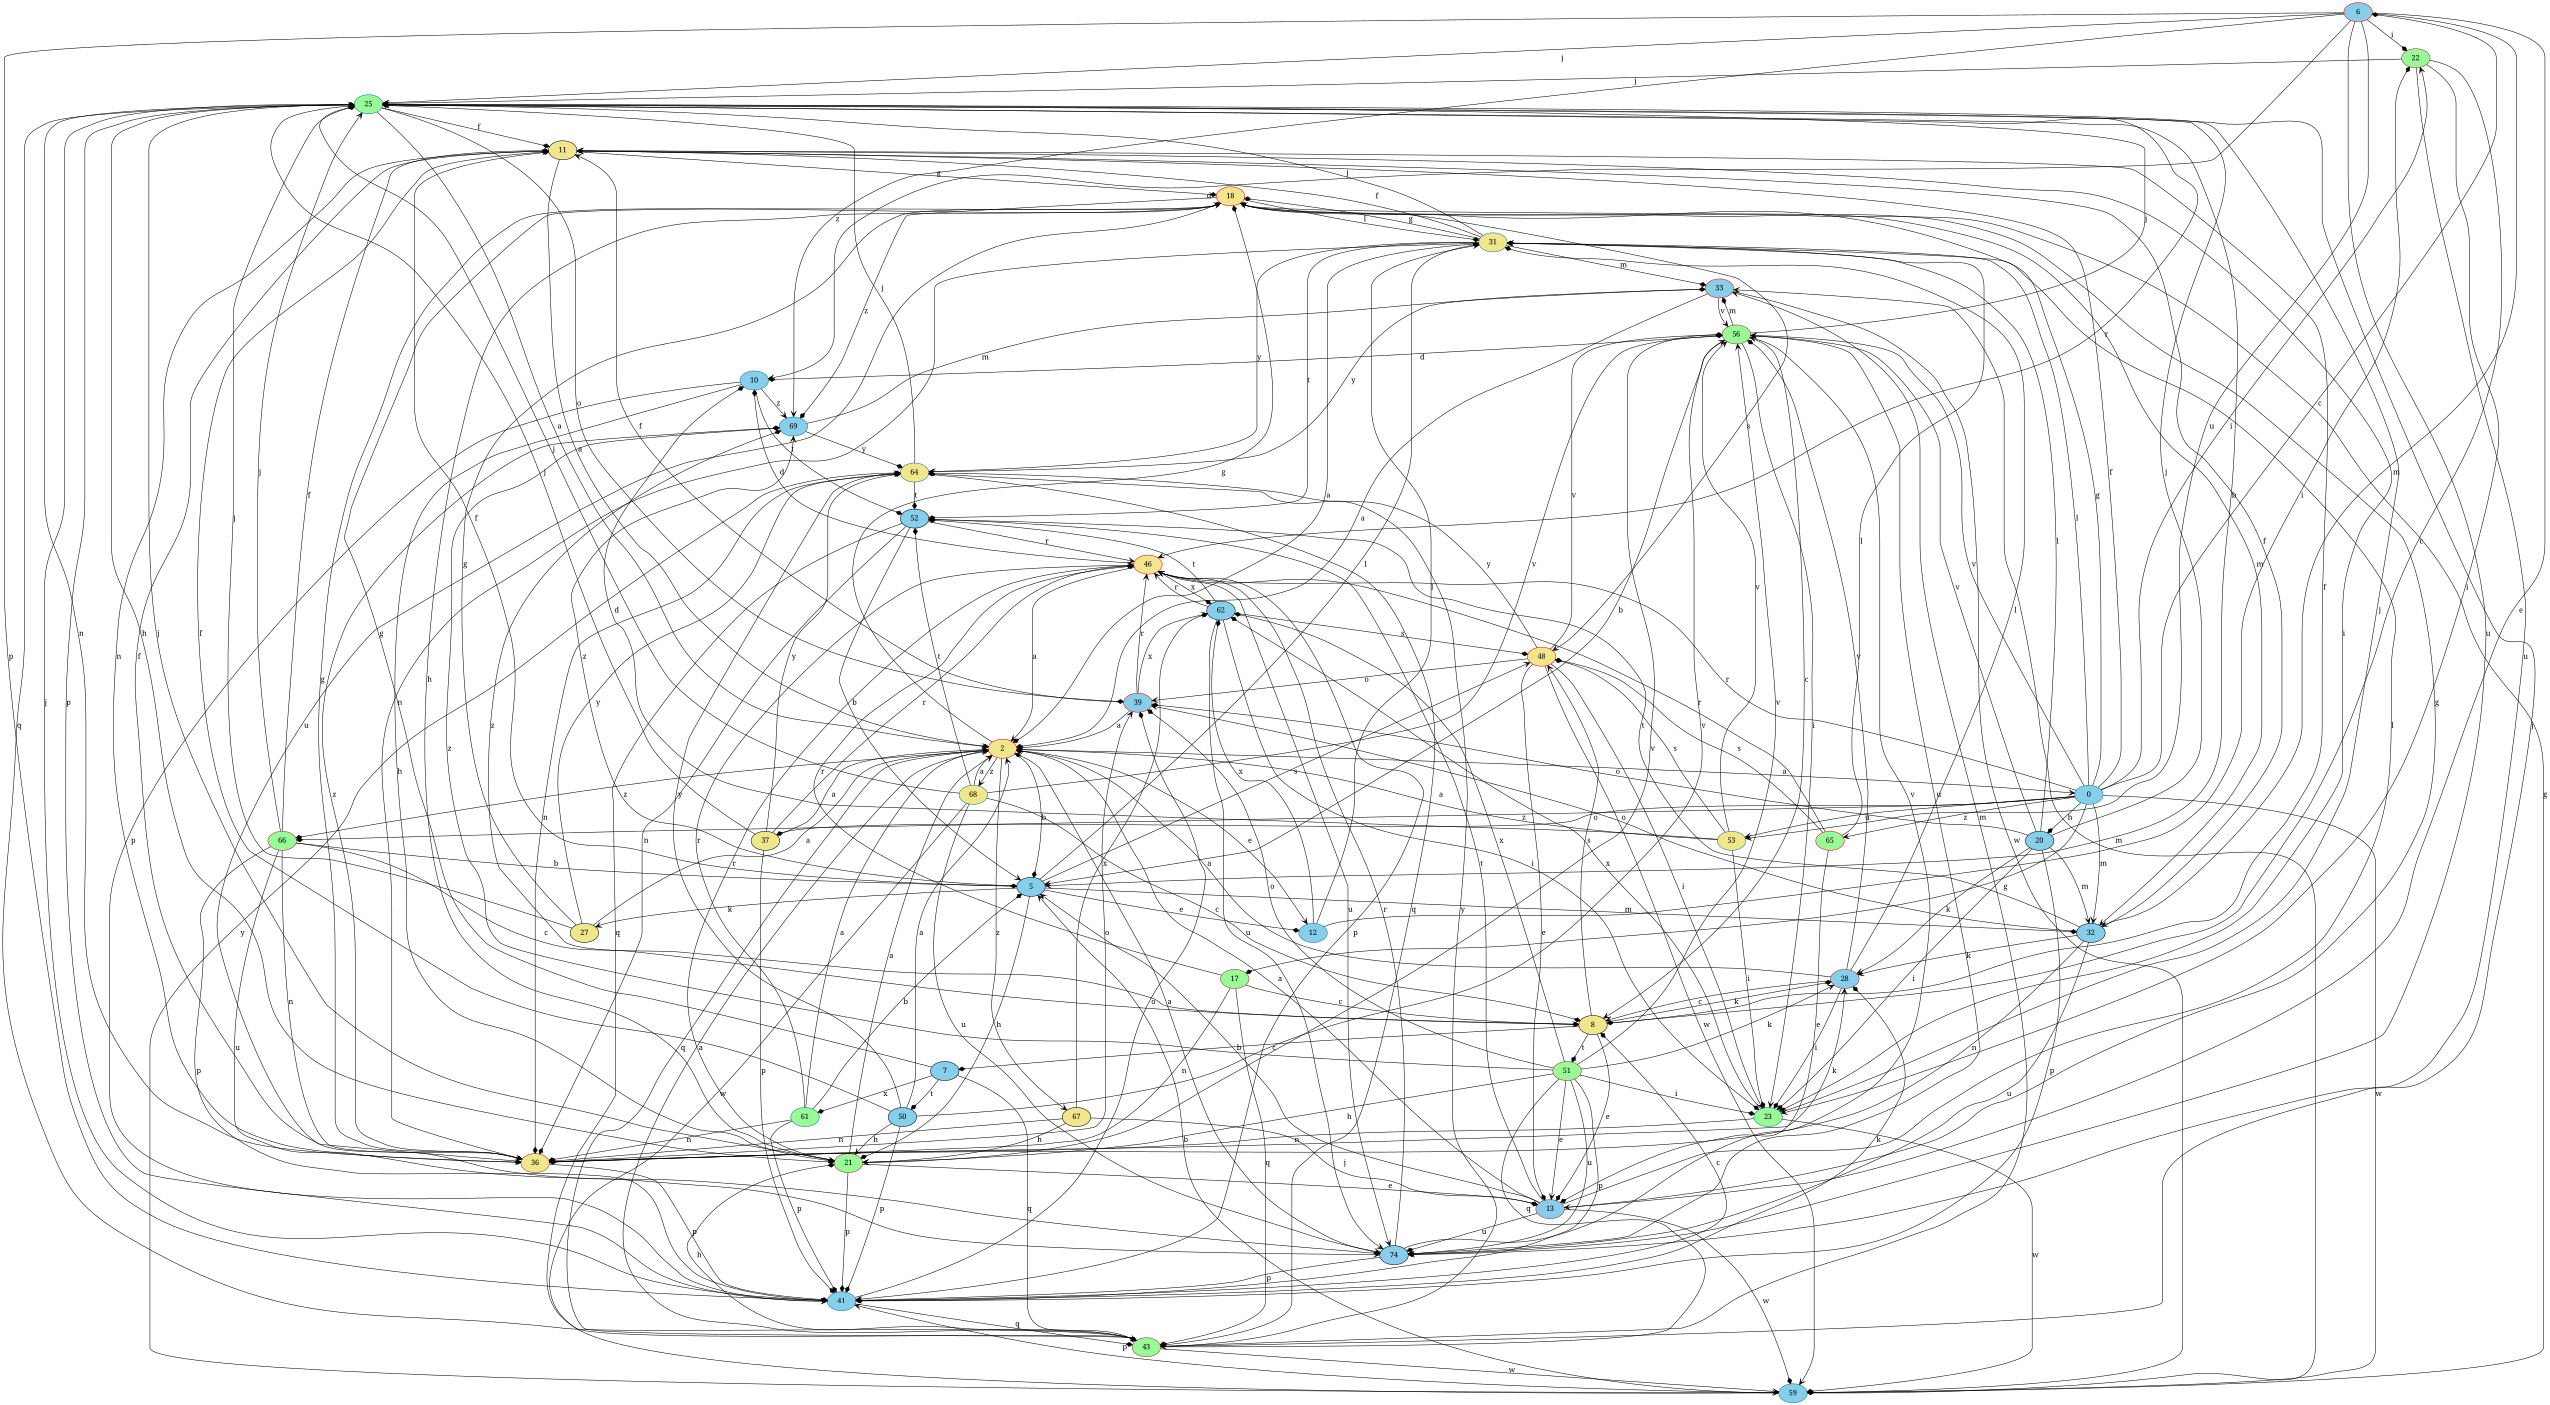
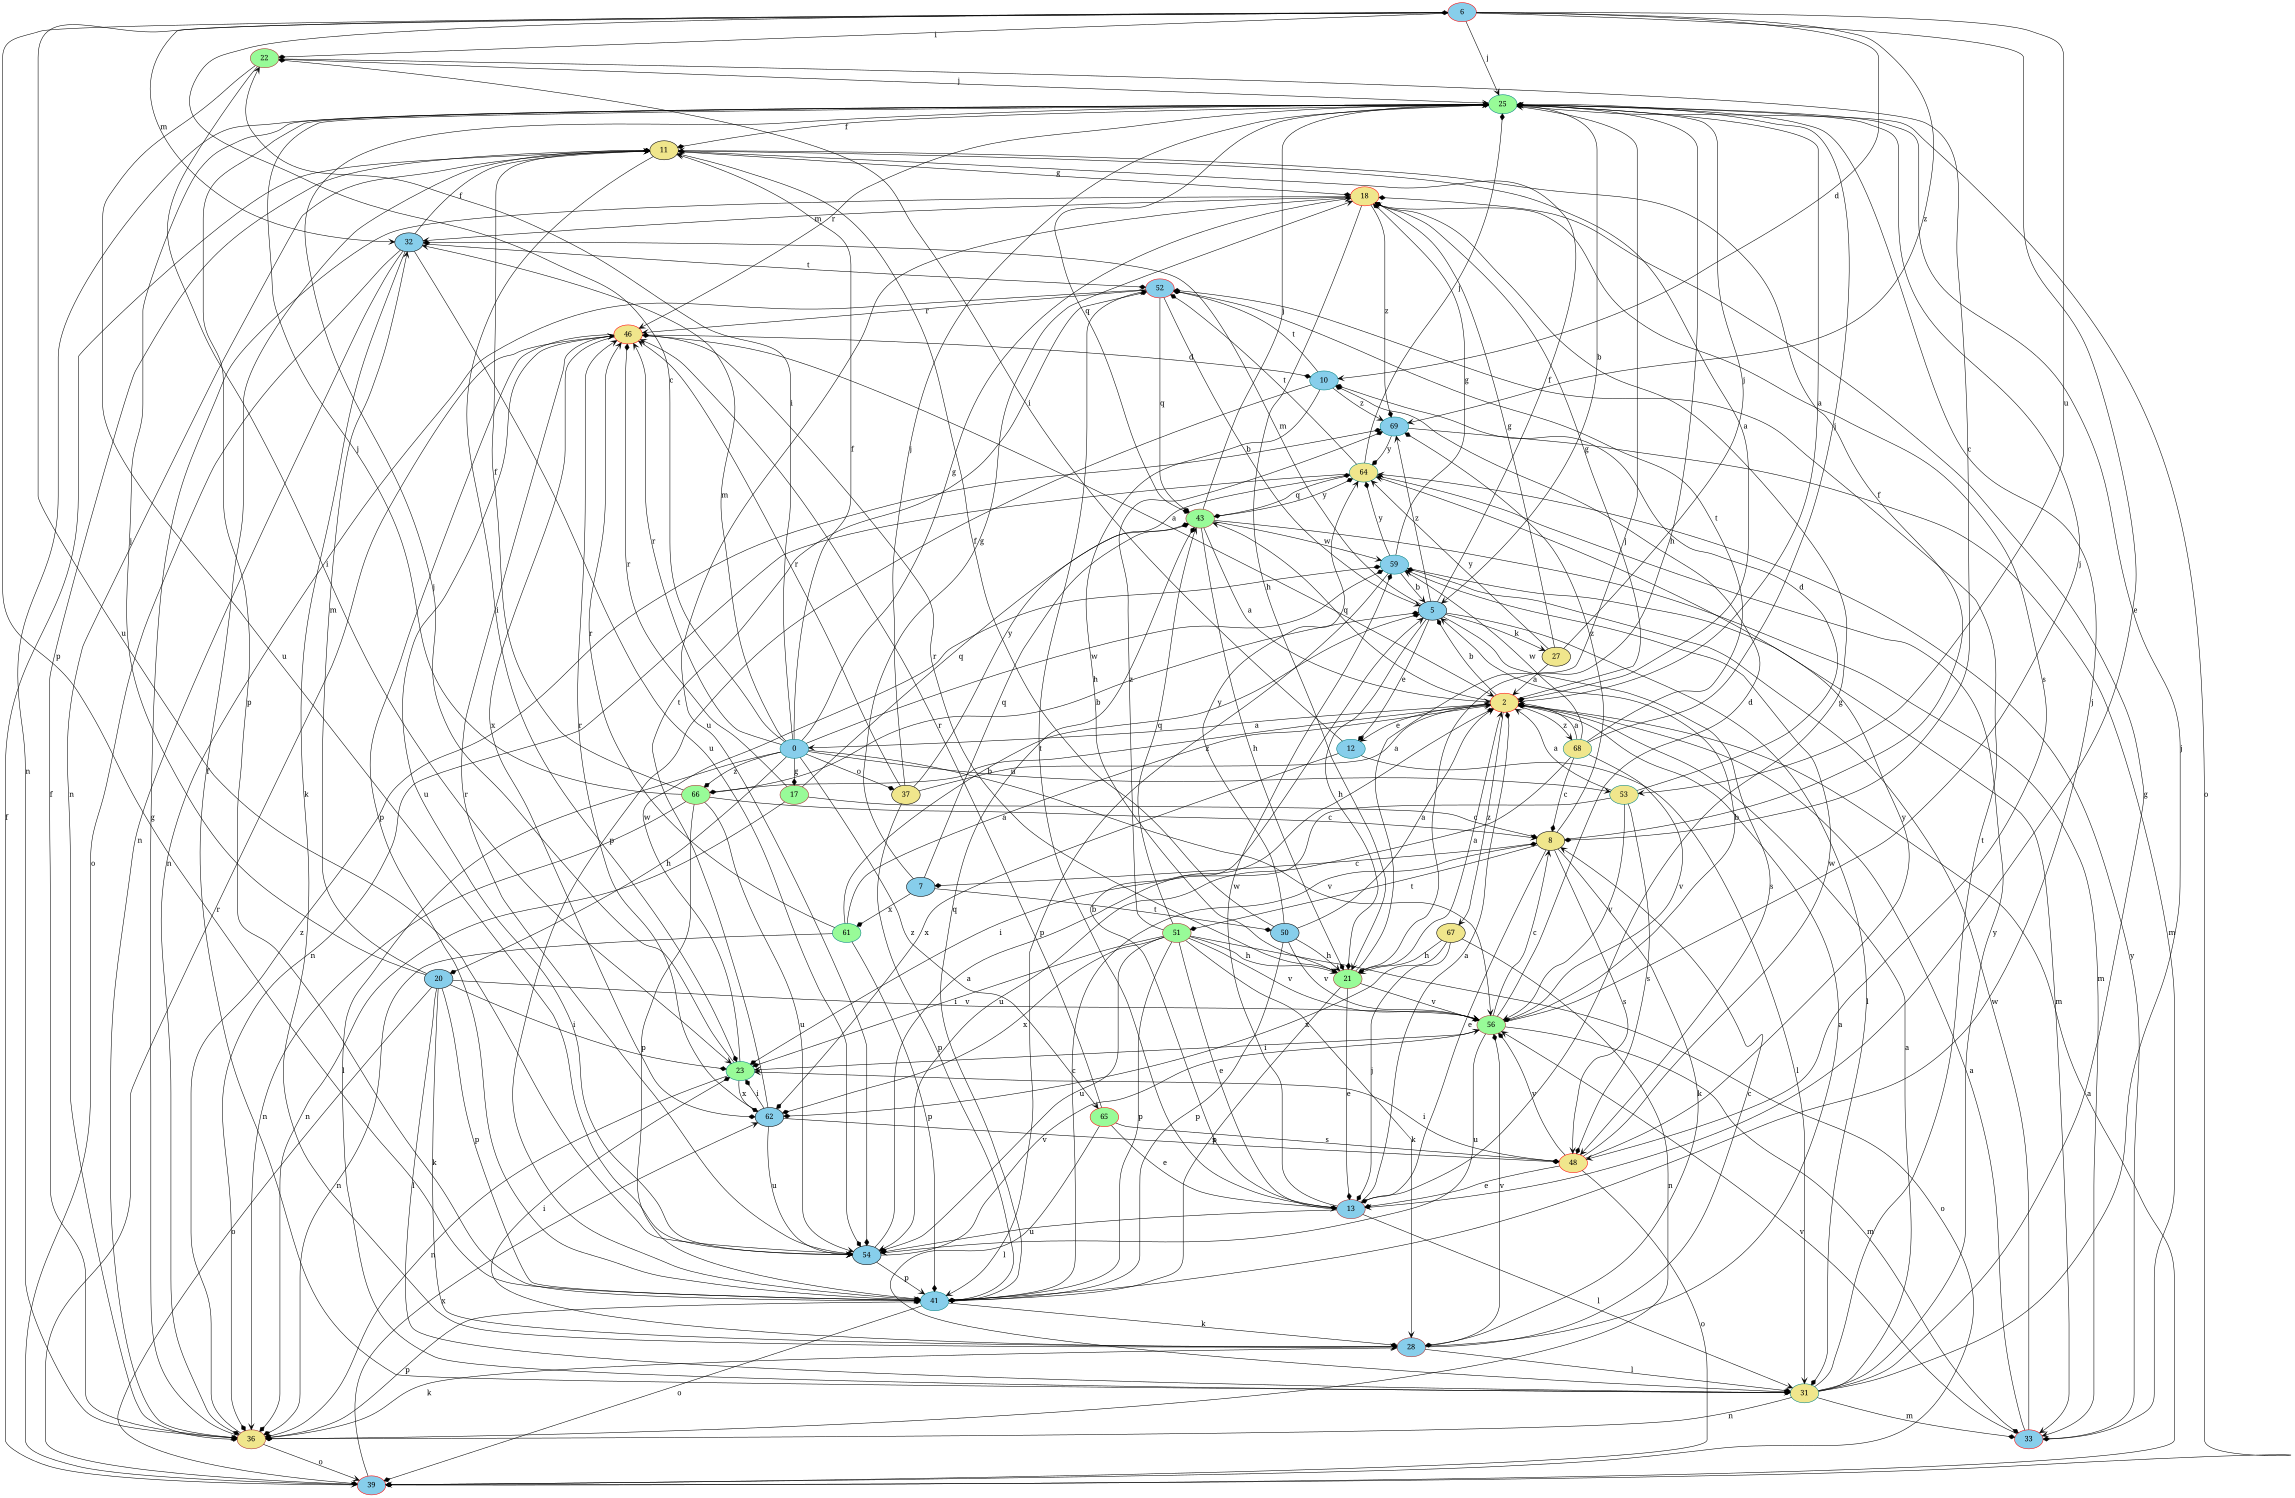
(1358, 222) -> none
(915, 519) -> (1160, 288)
(1394, 1255) -> (867, 1255)
